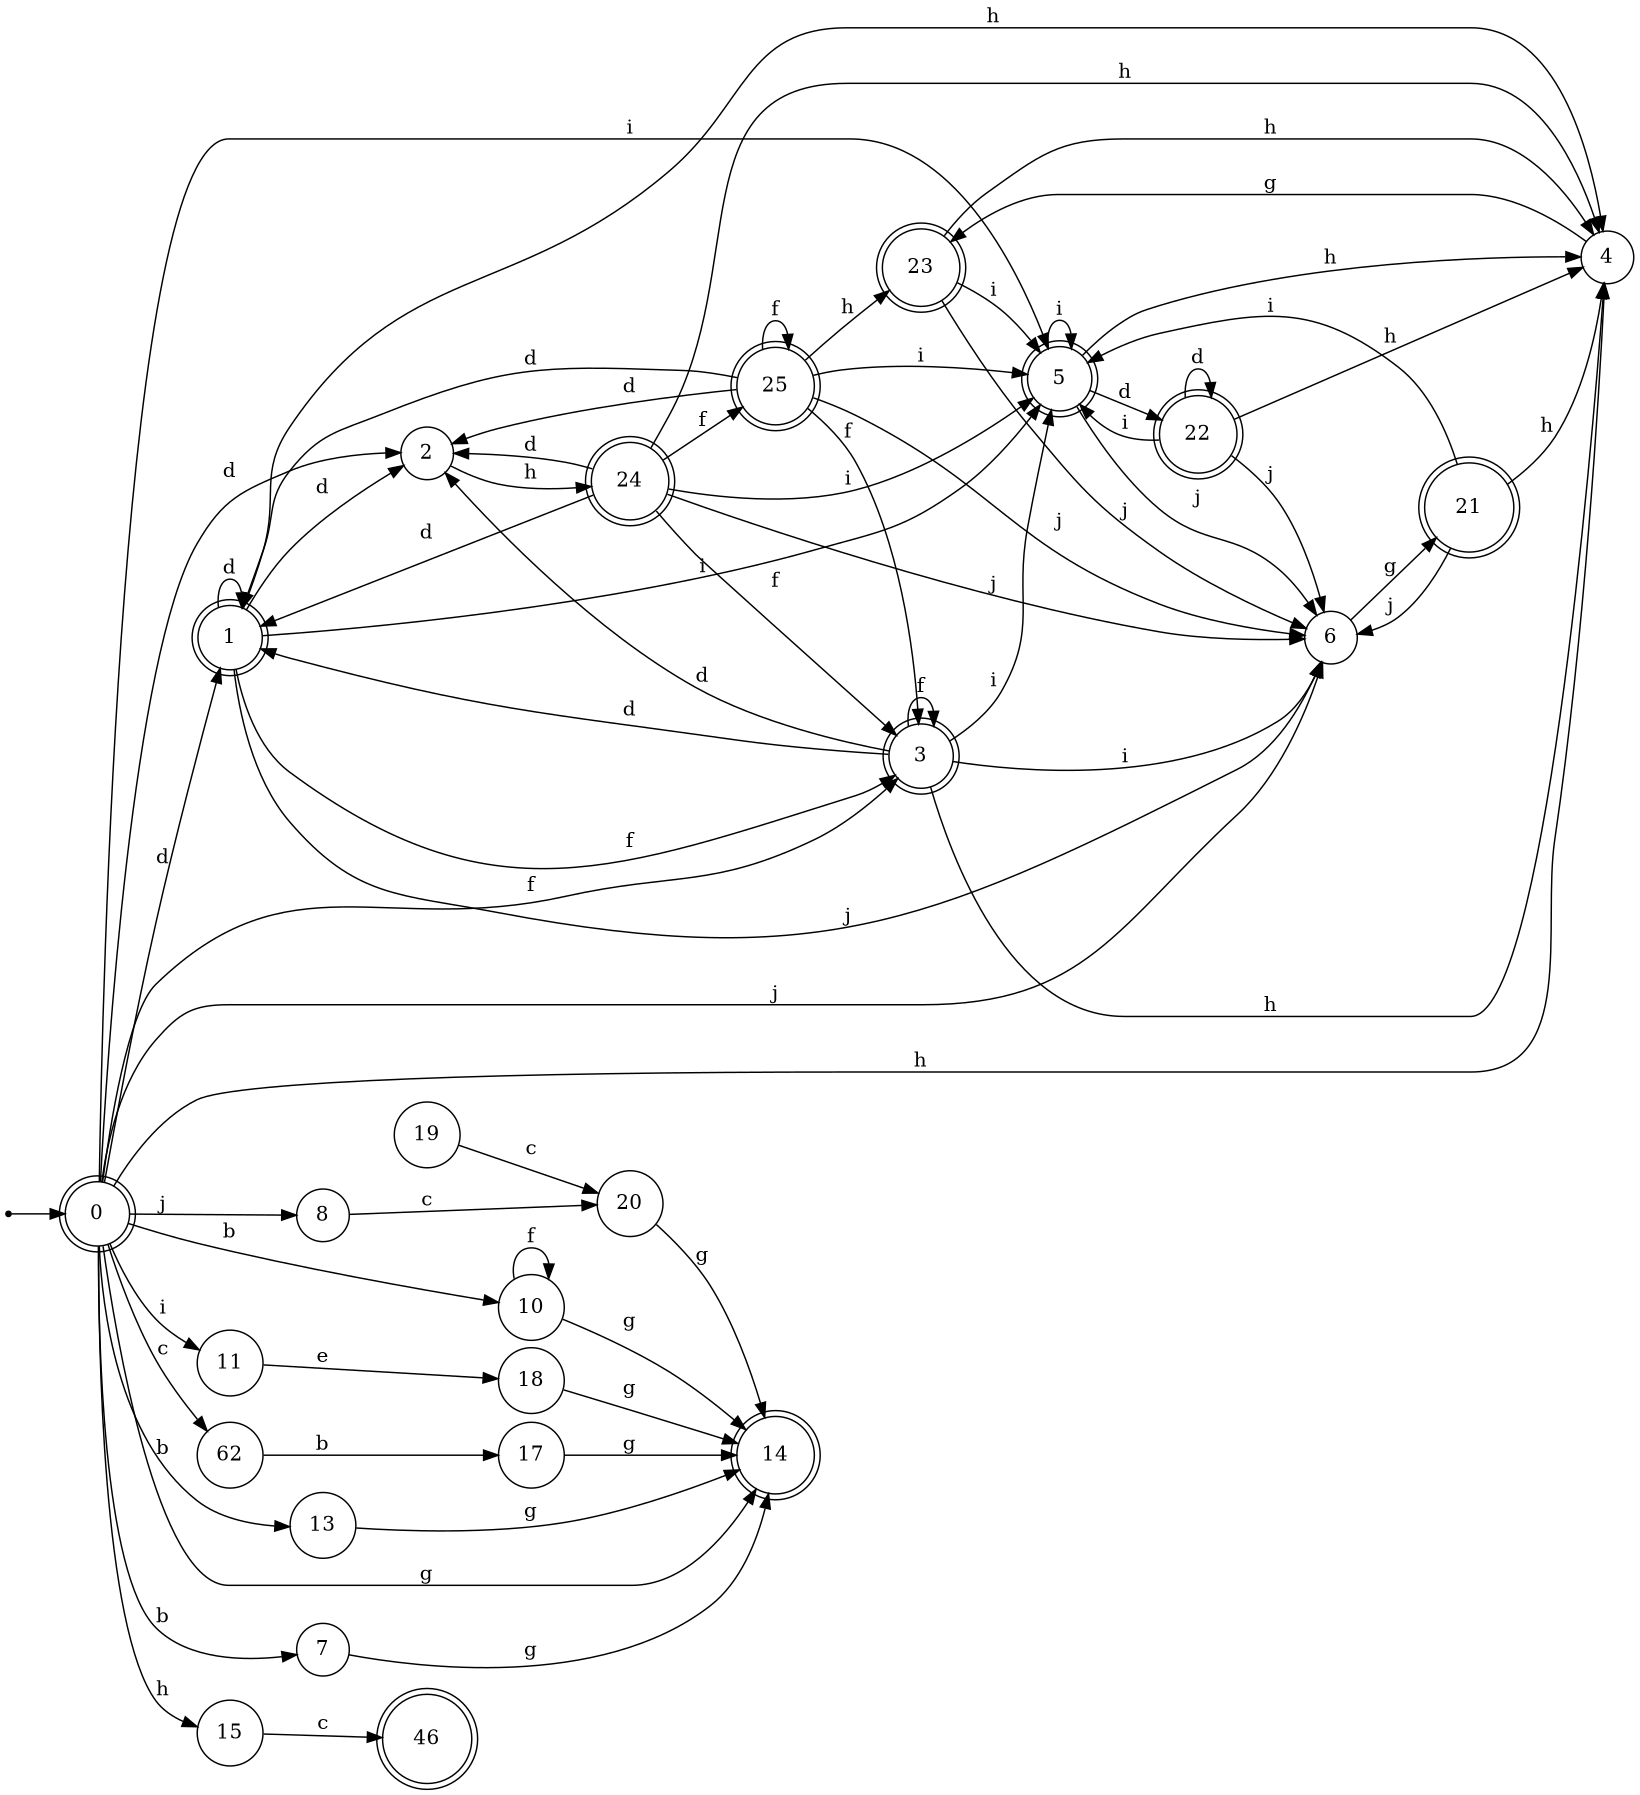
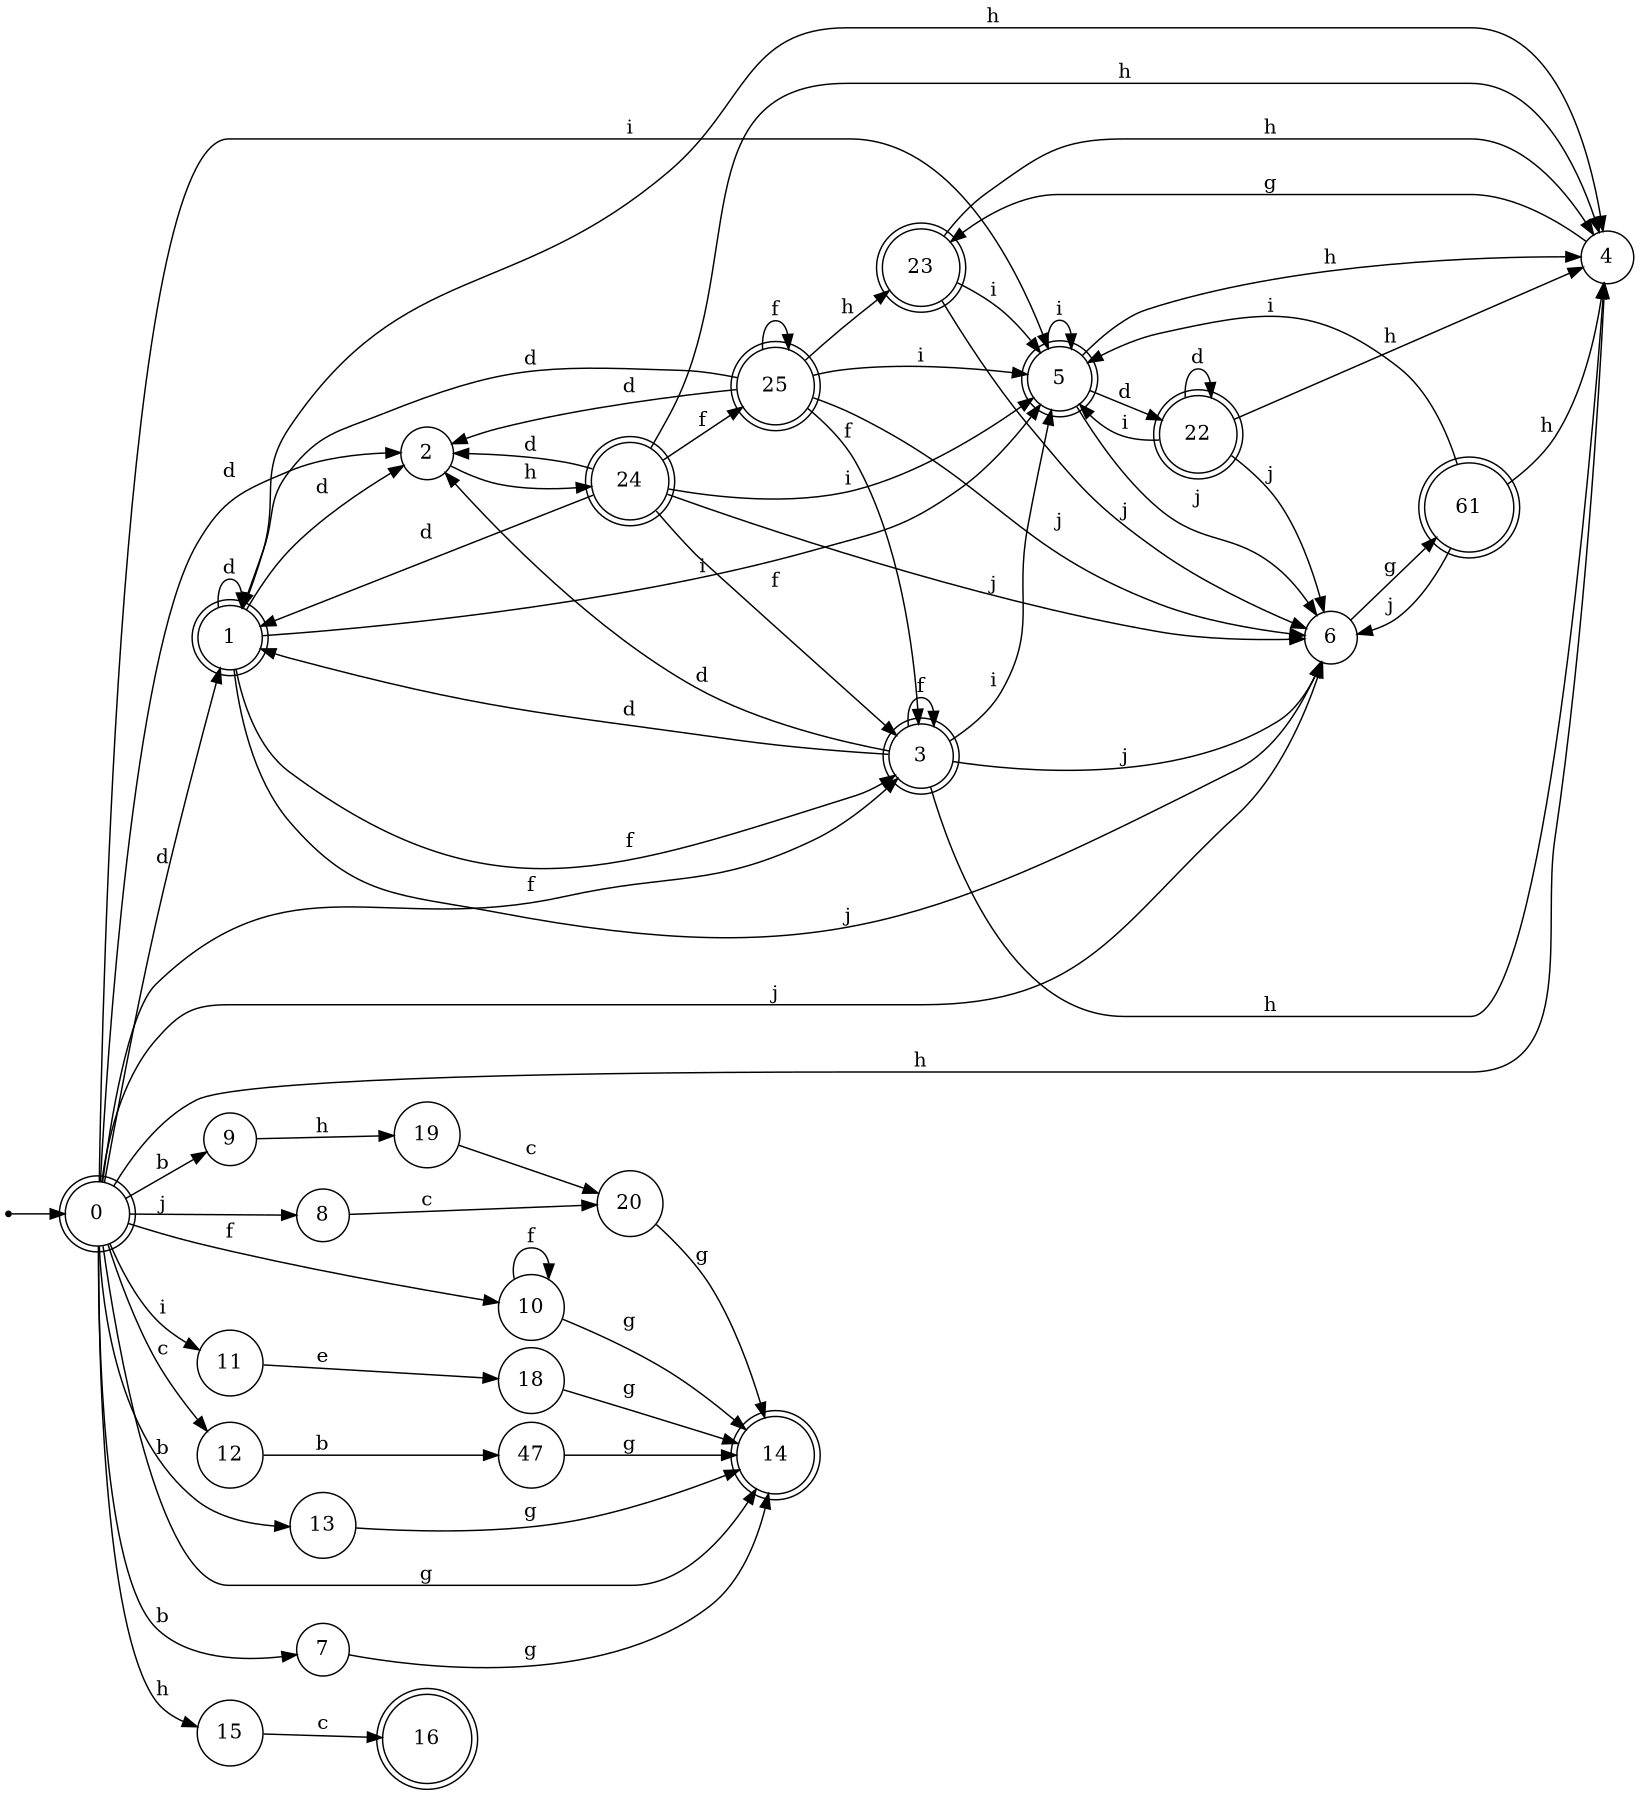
(1469, 507) -> (1469, 507)
(1126, 757) -> (1126, 757)
none -> (230, 1139)
(230, 1232) -> (230, 1232)
(230, 1455) -> (230, 1455)
(531, 1455) -> (531, 1455)
(427, 1739) -> (427, 1739)
